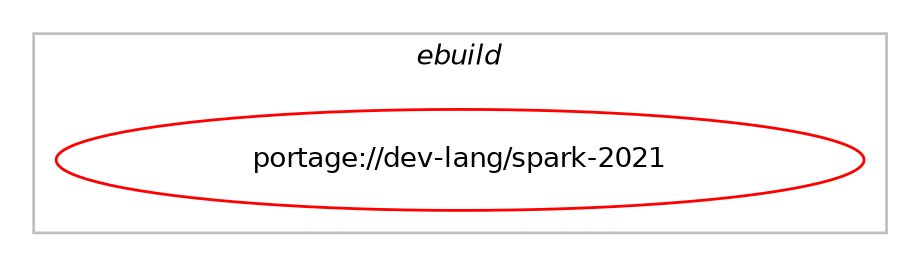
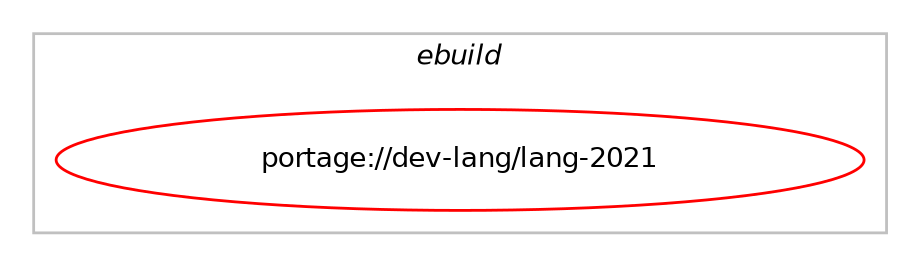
(460, 160) -> (460, 160)
